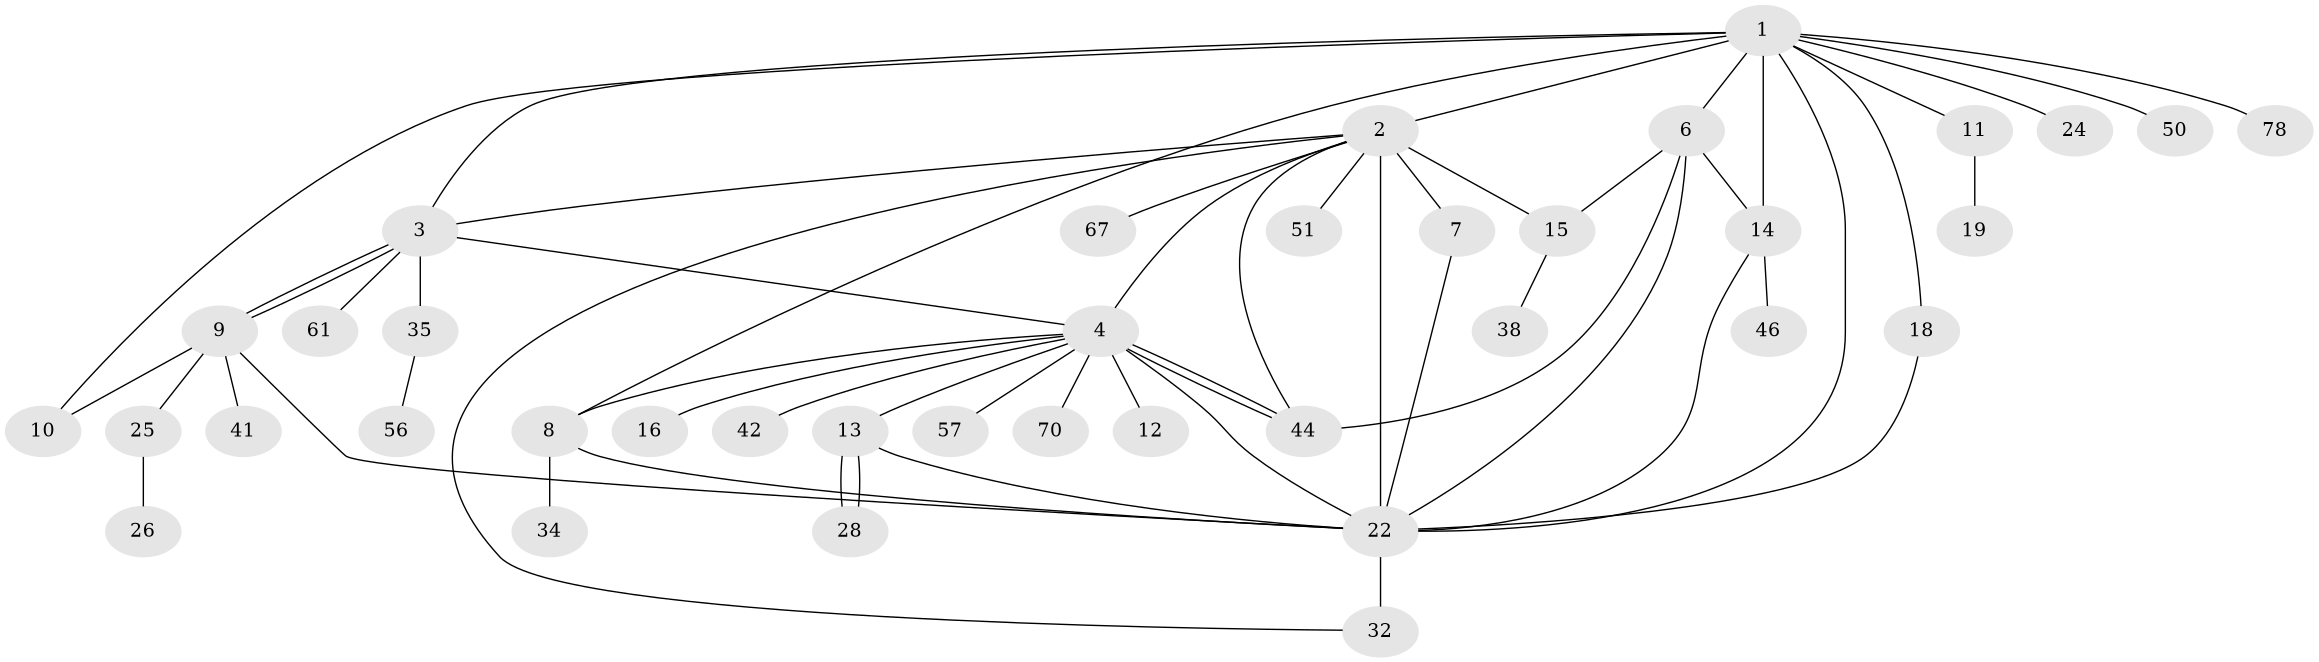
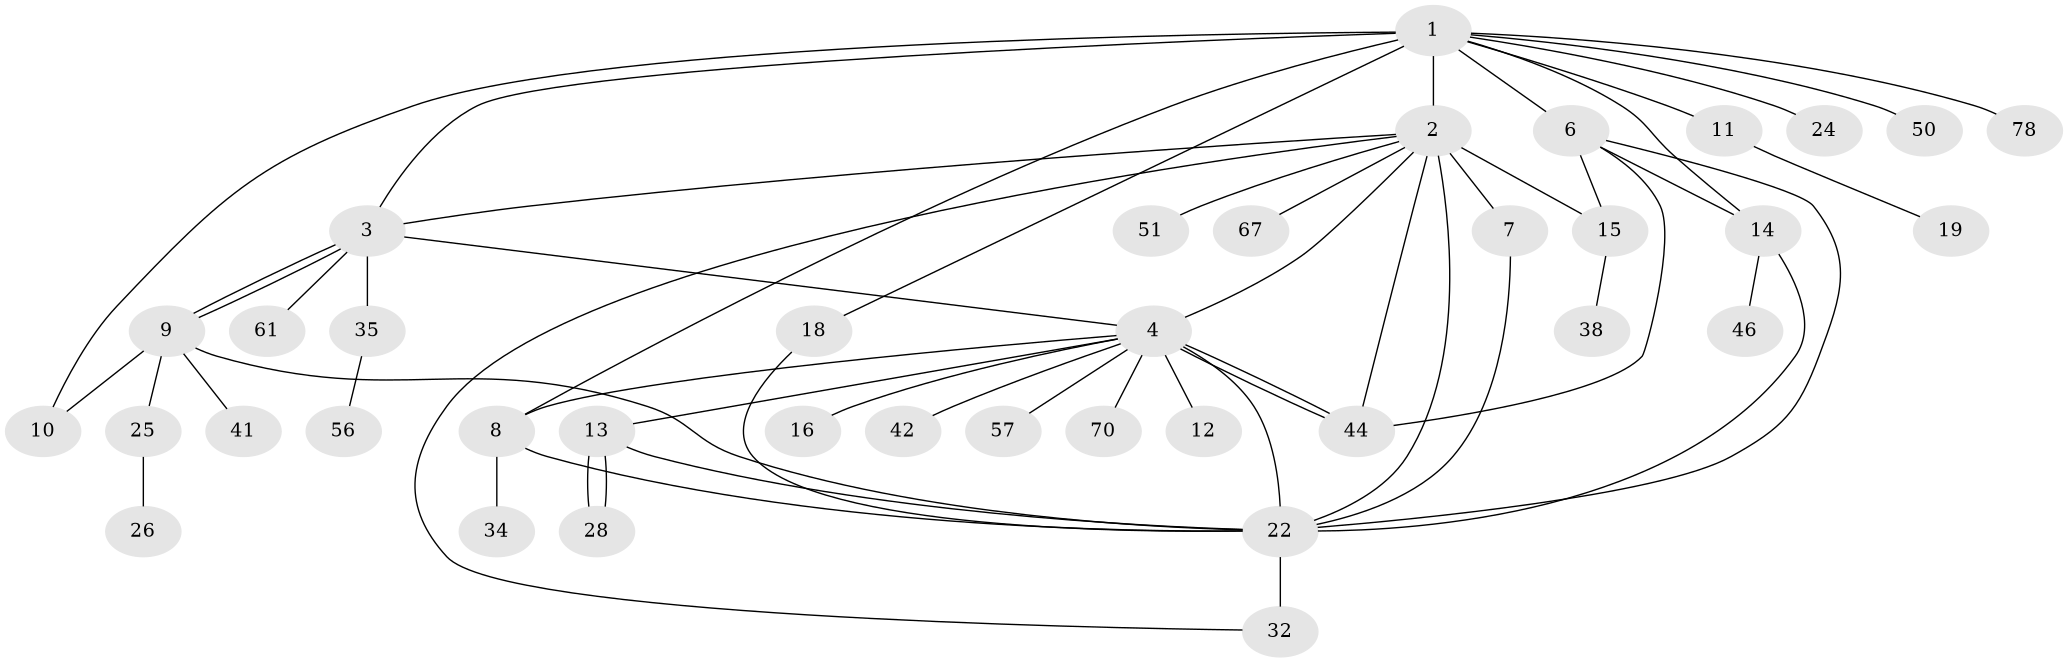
(1802, 433) -> none
